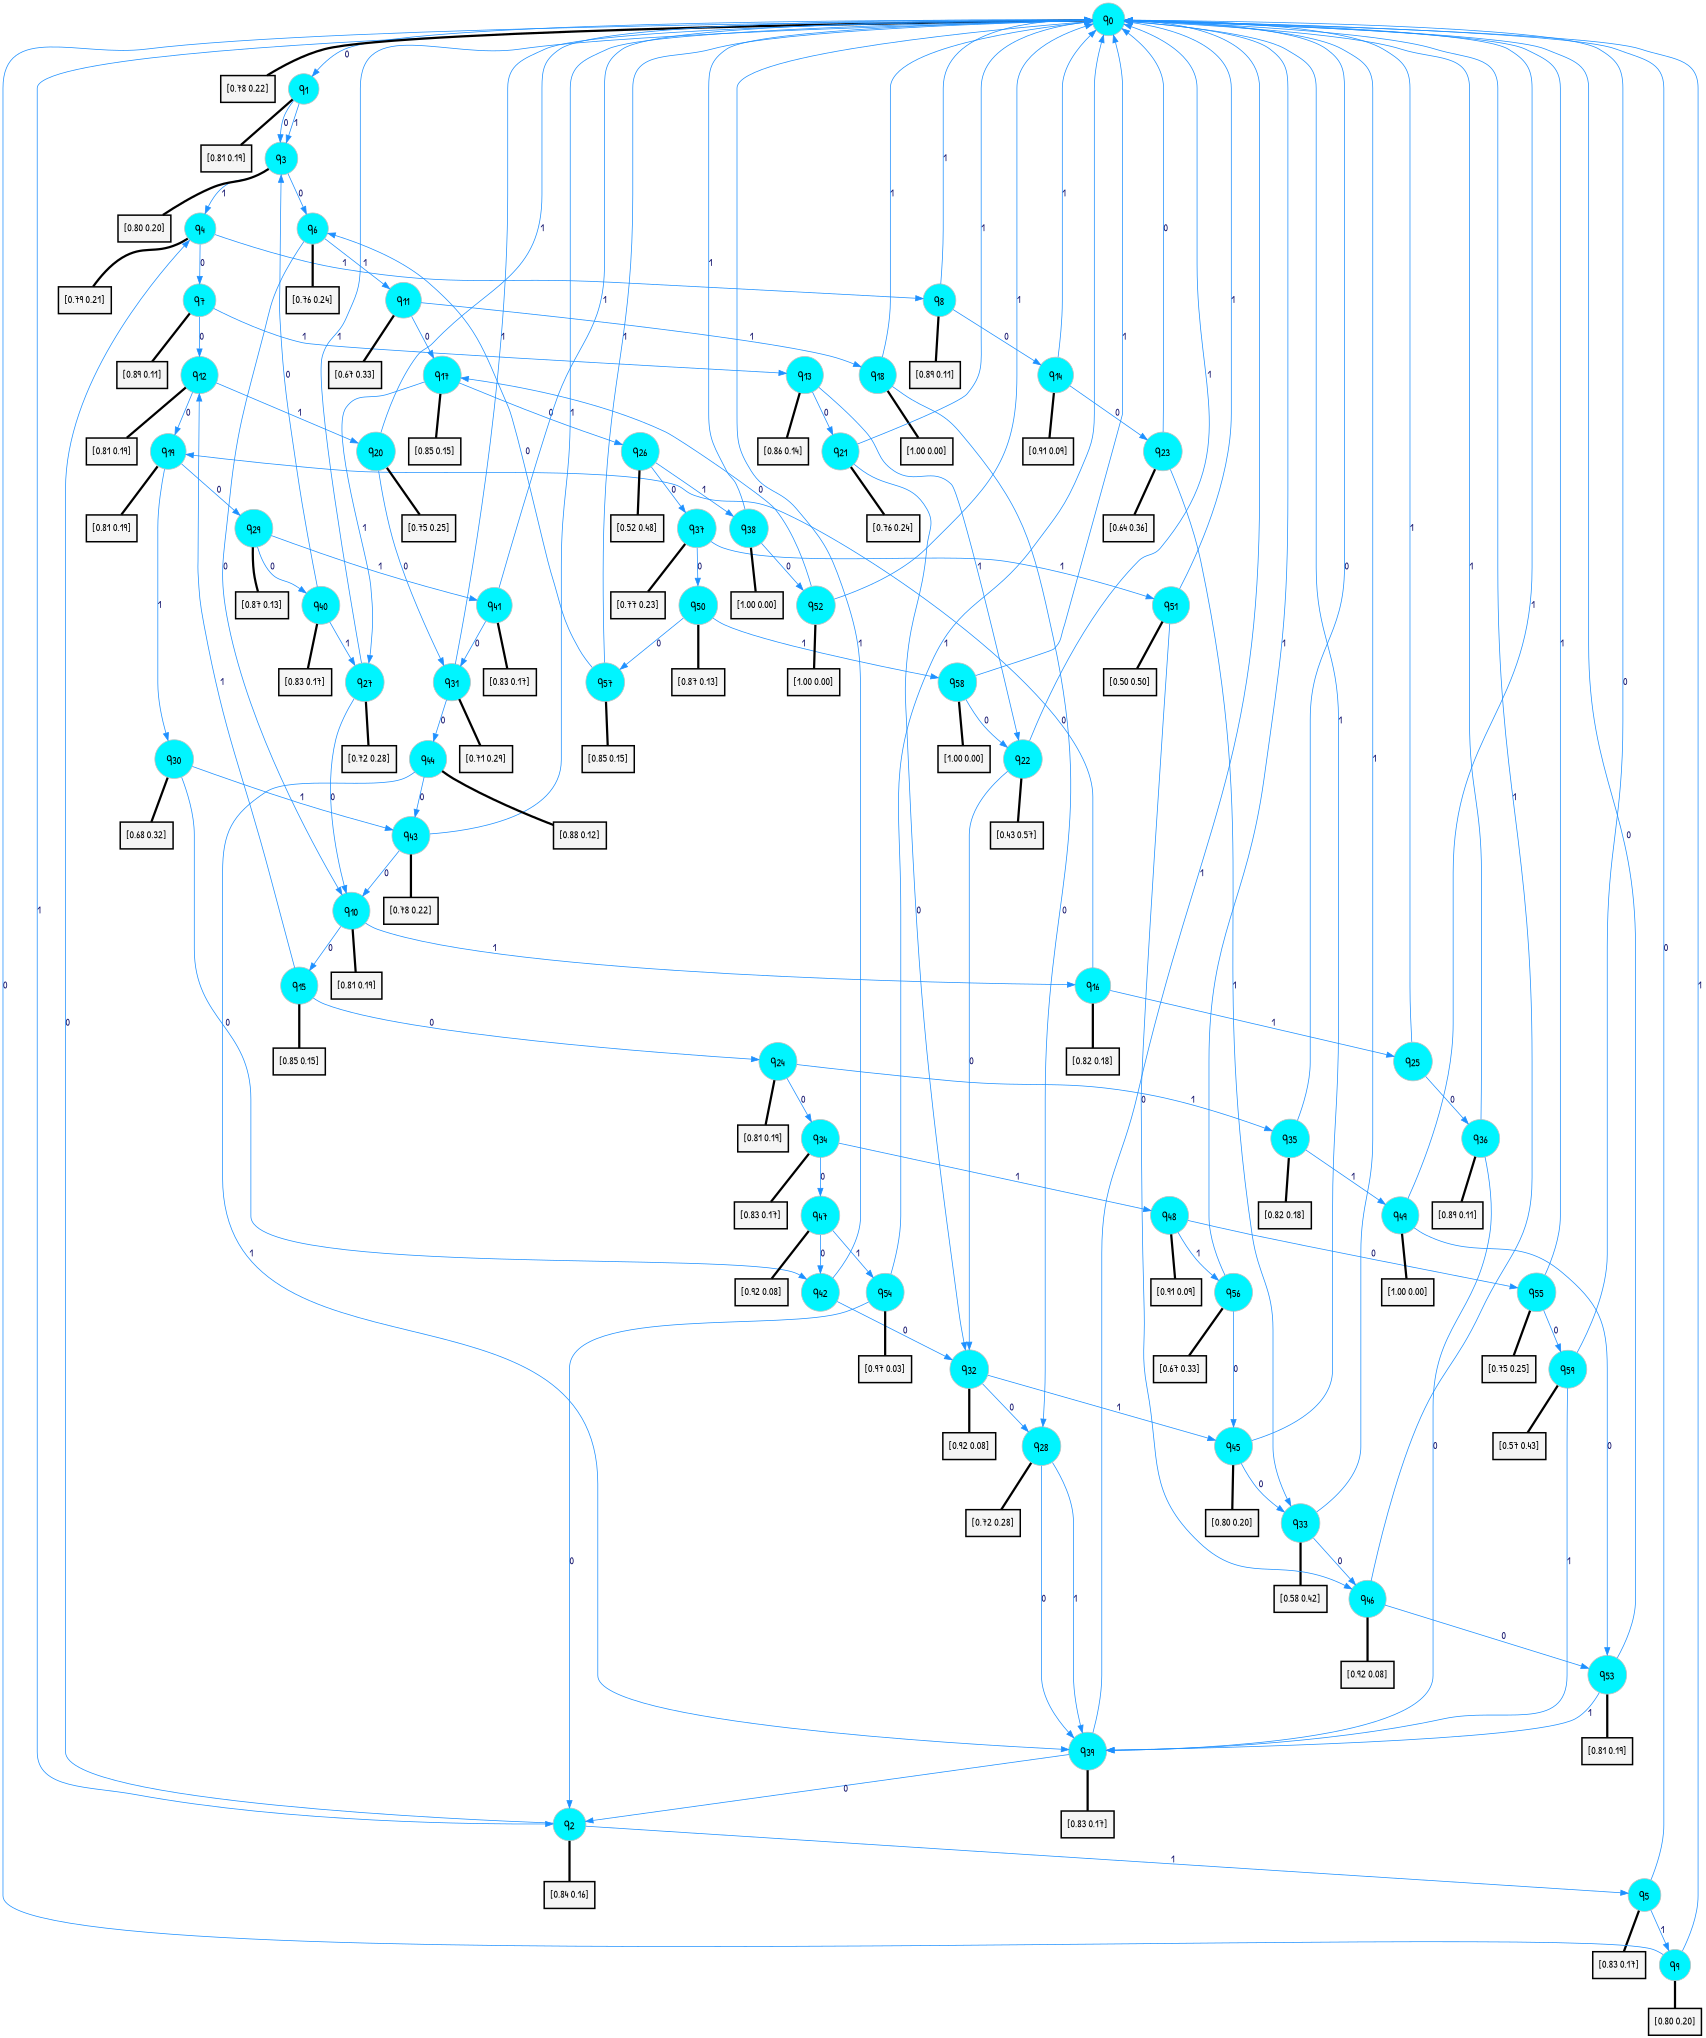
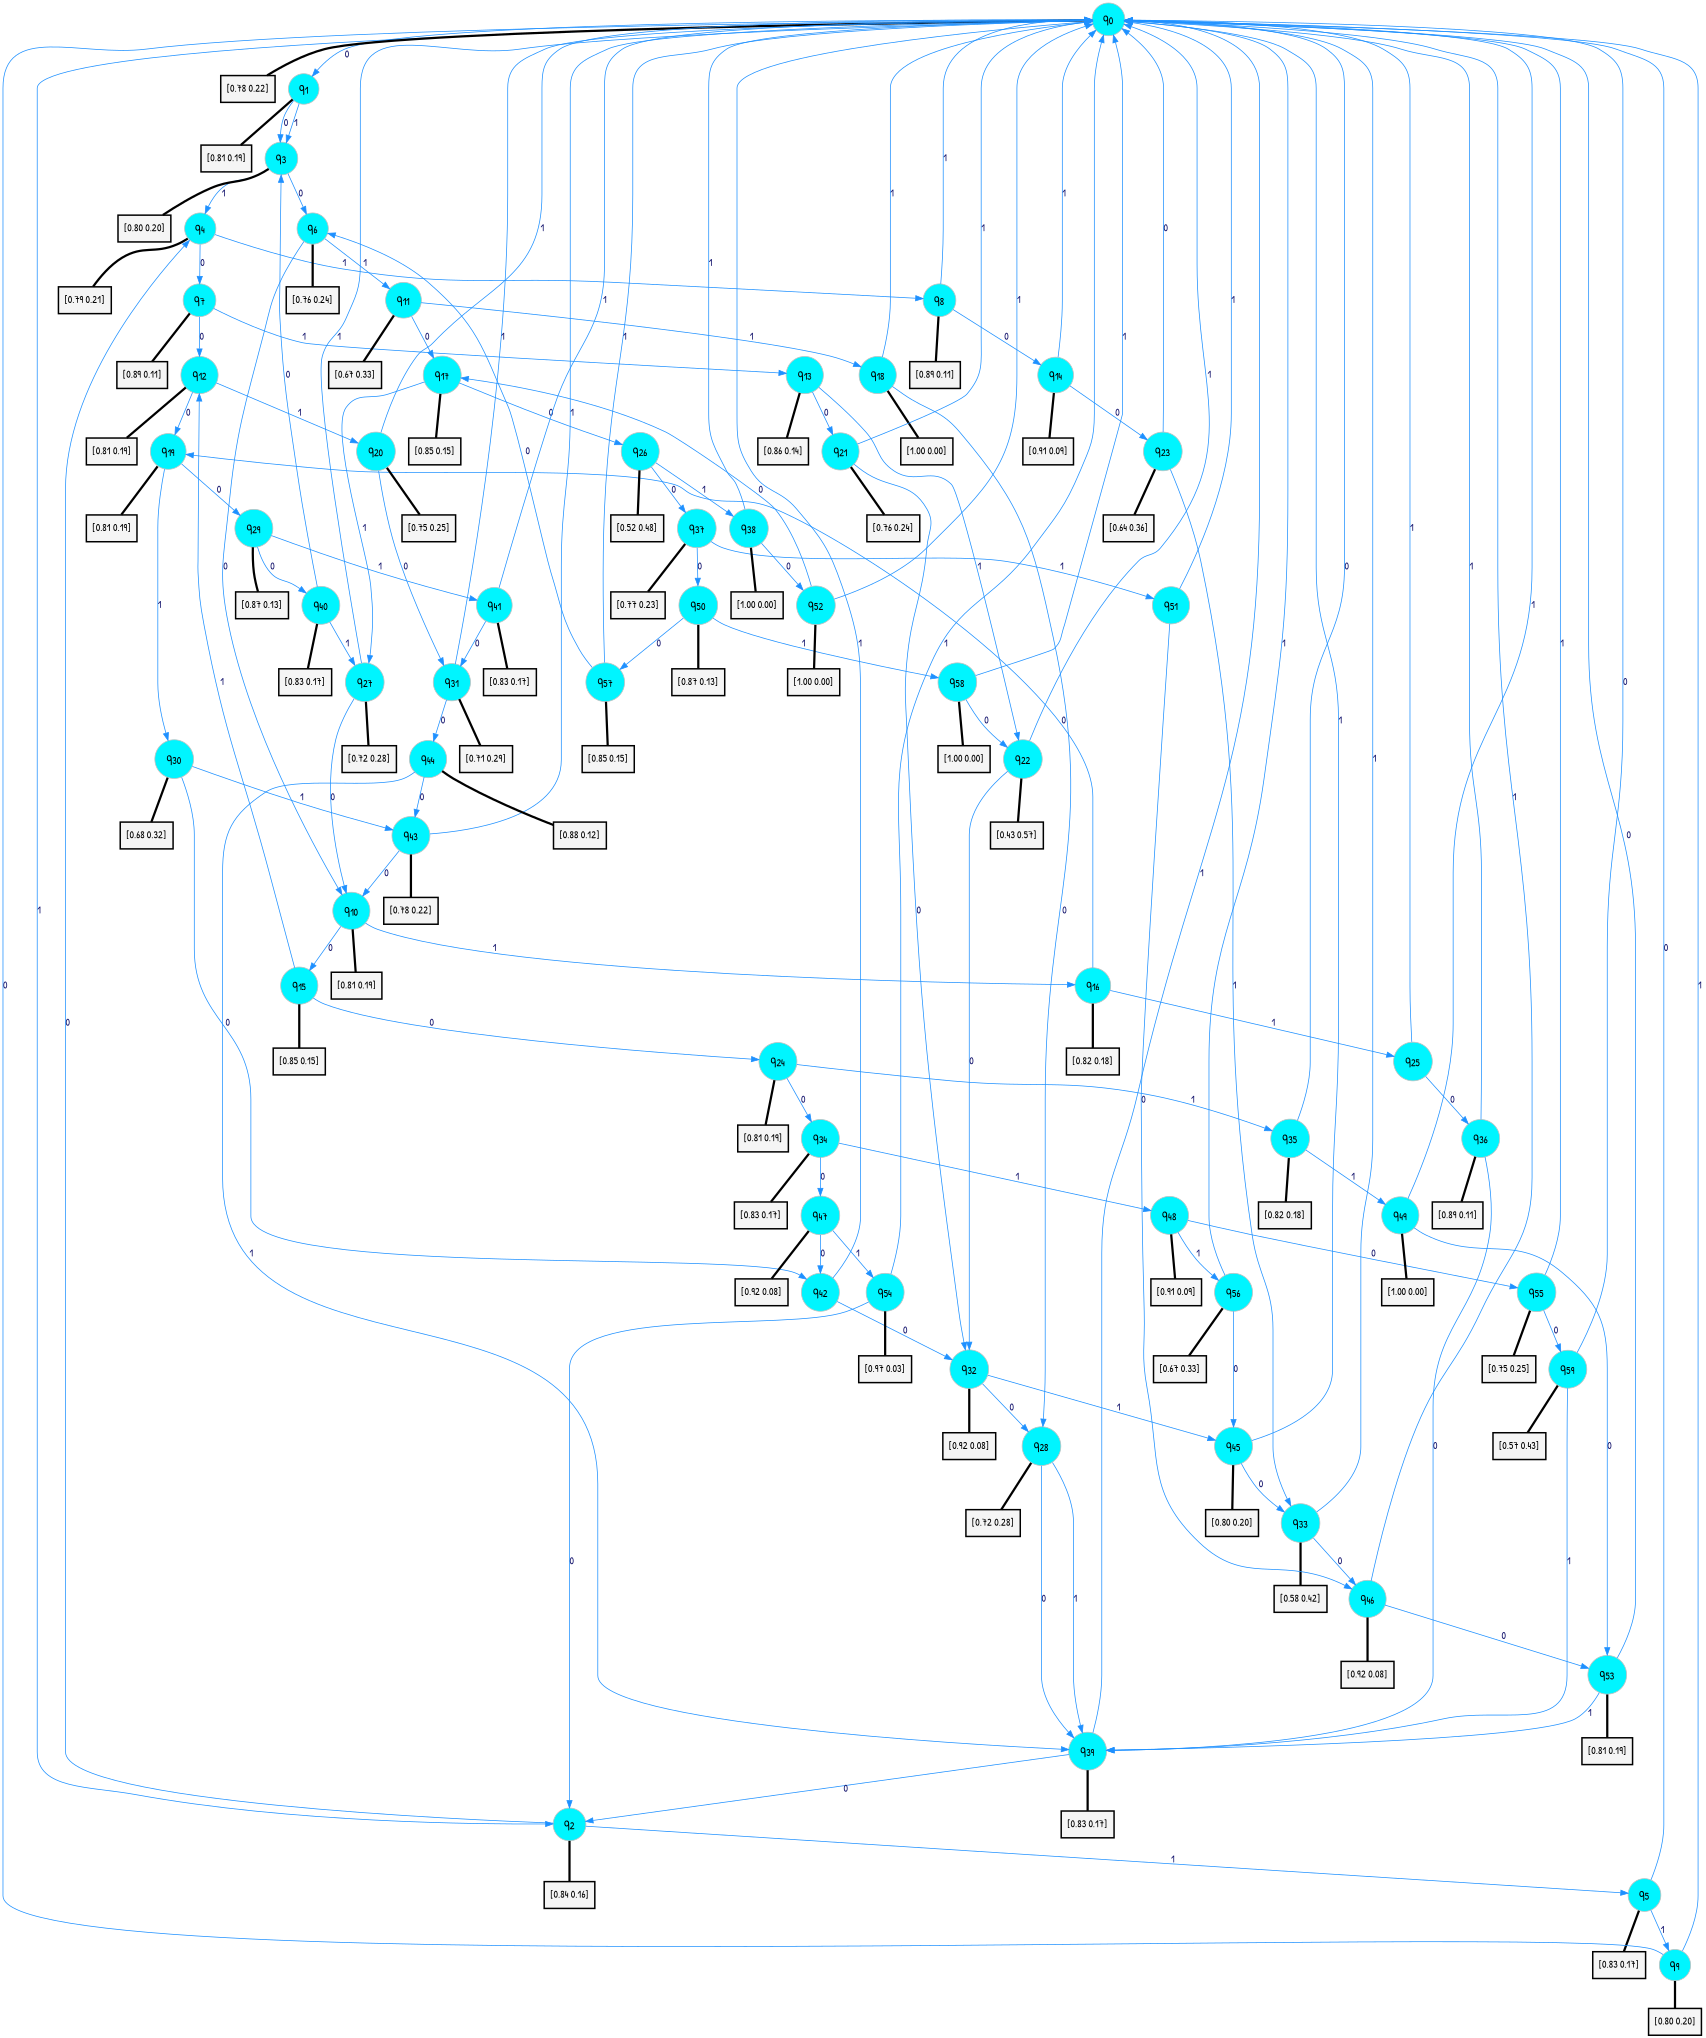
(1130, 682) -> none
